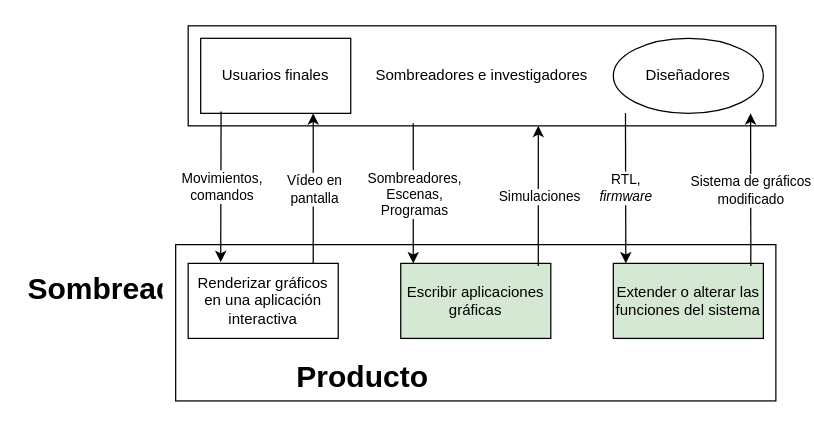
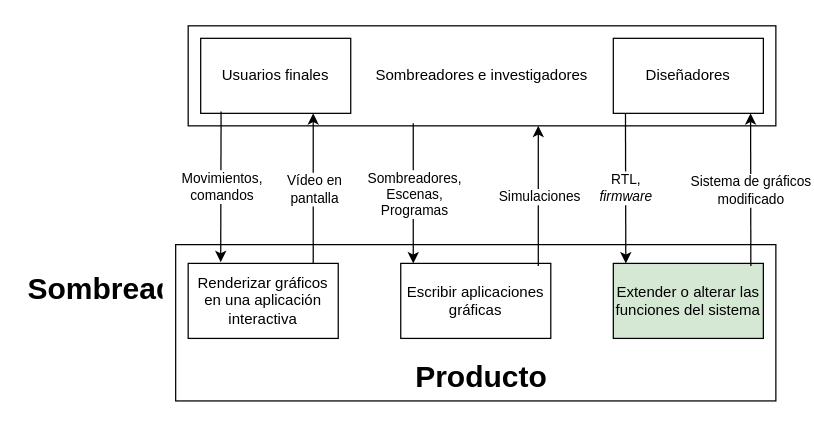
(688, 76) -> (688, 76)
(476, 301) -> (476, 301)
(363, 369) -> (482, 369)
